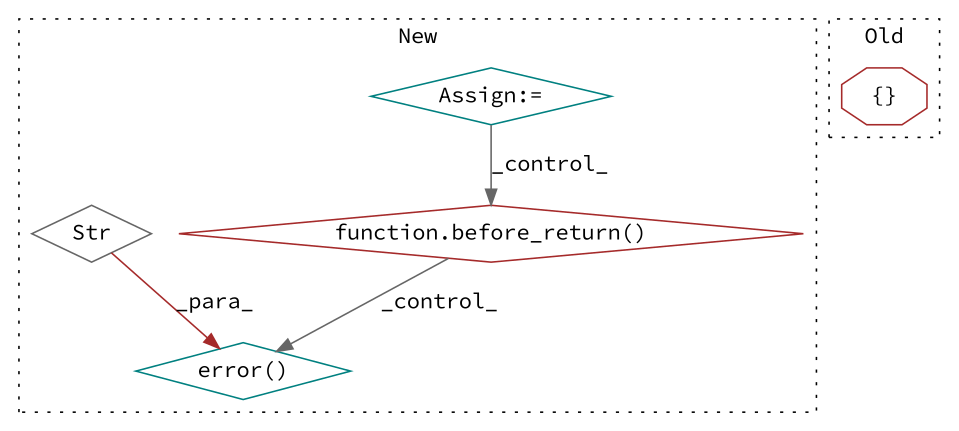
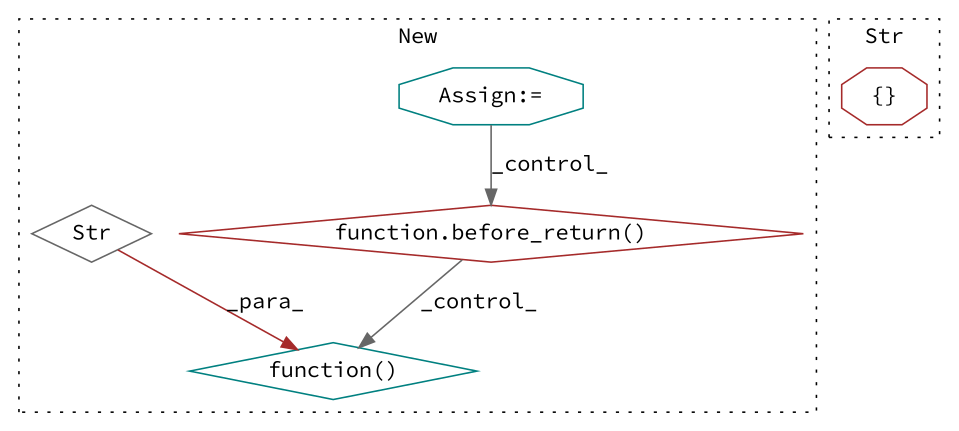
(884, 37) -> (884, 37)
(491, 96) -> (491, 96)
(243, 371) -> (333, 371)
